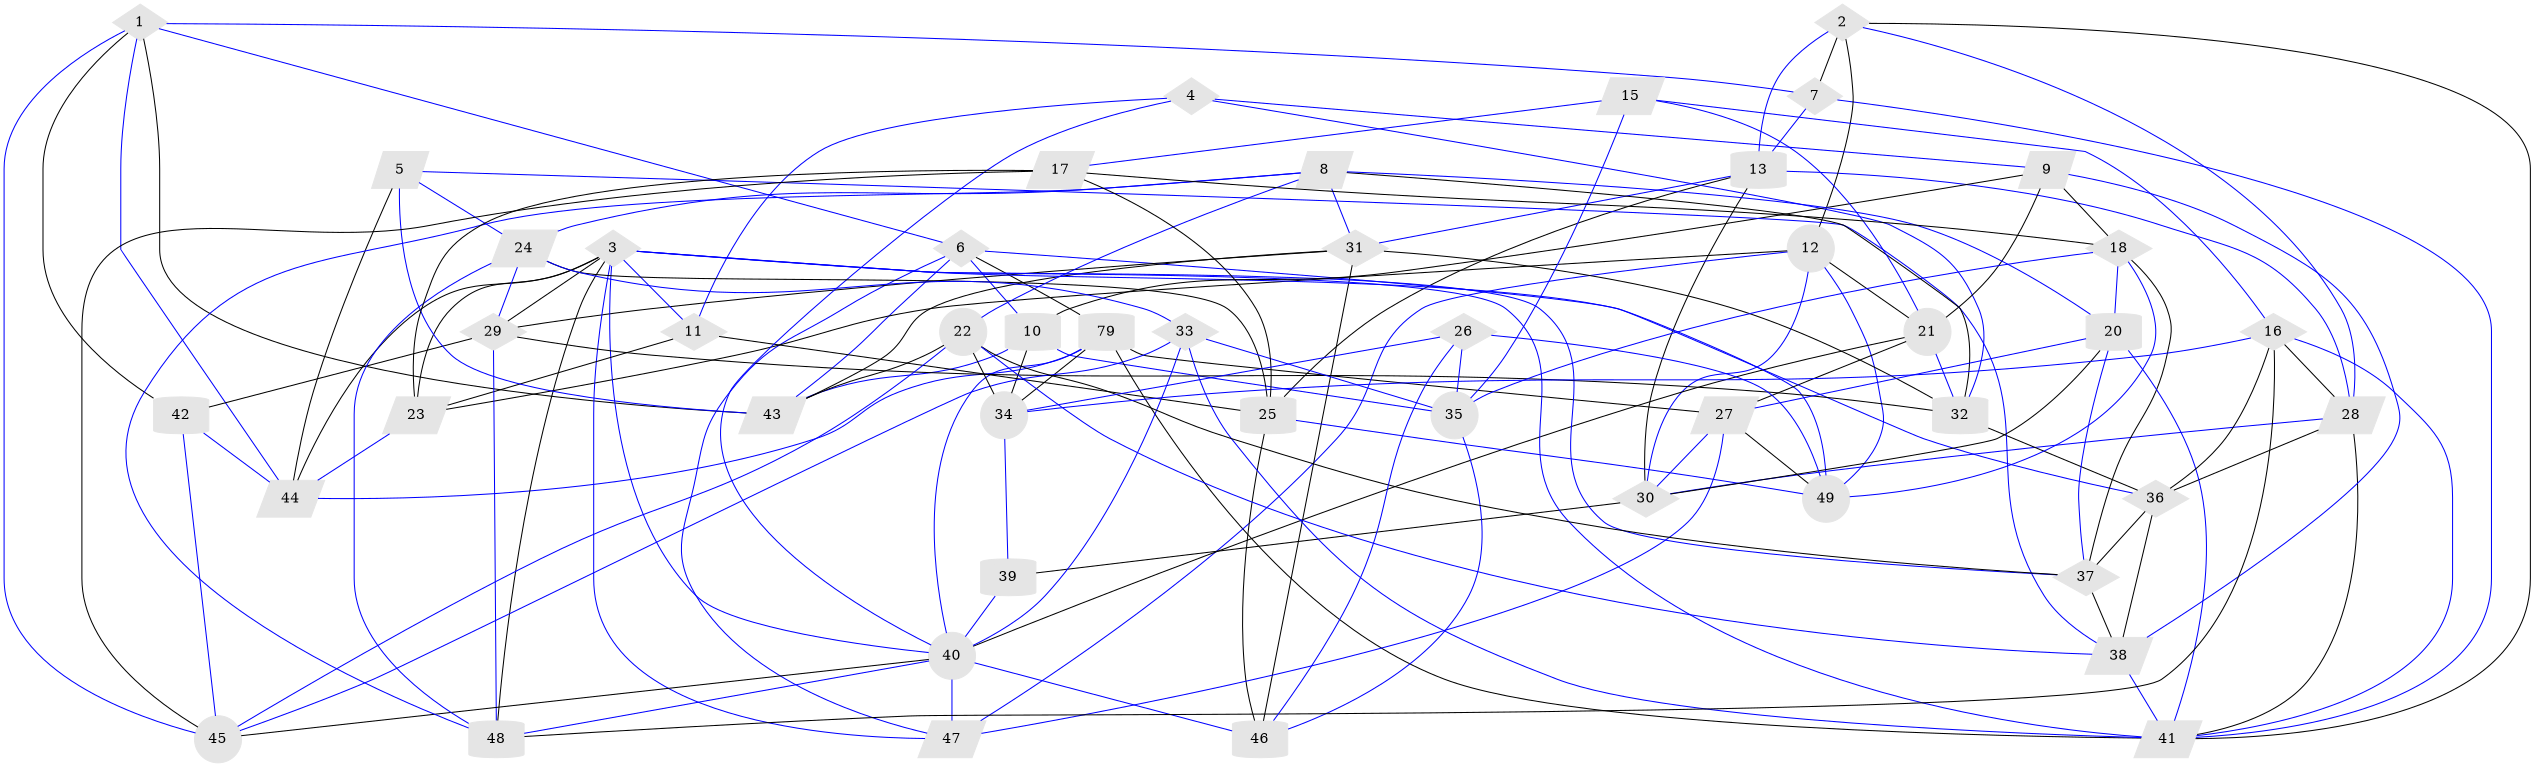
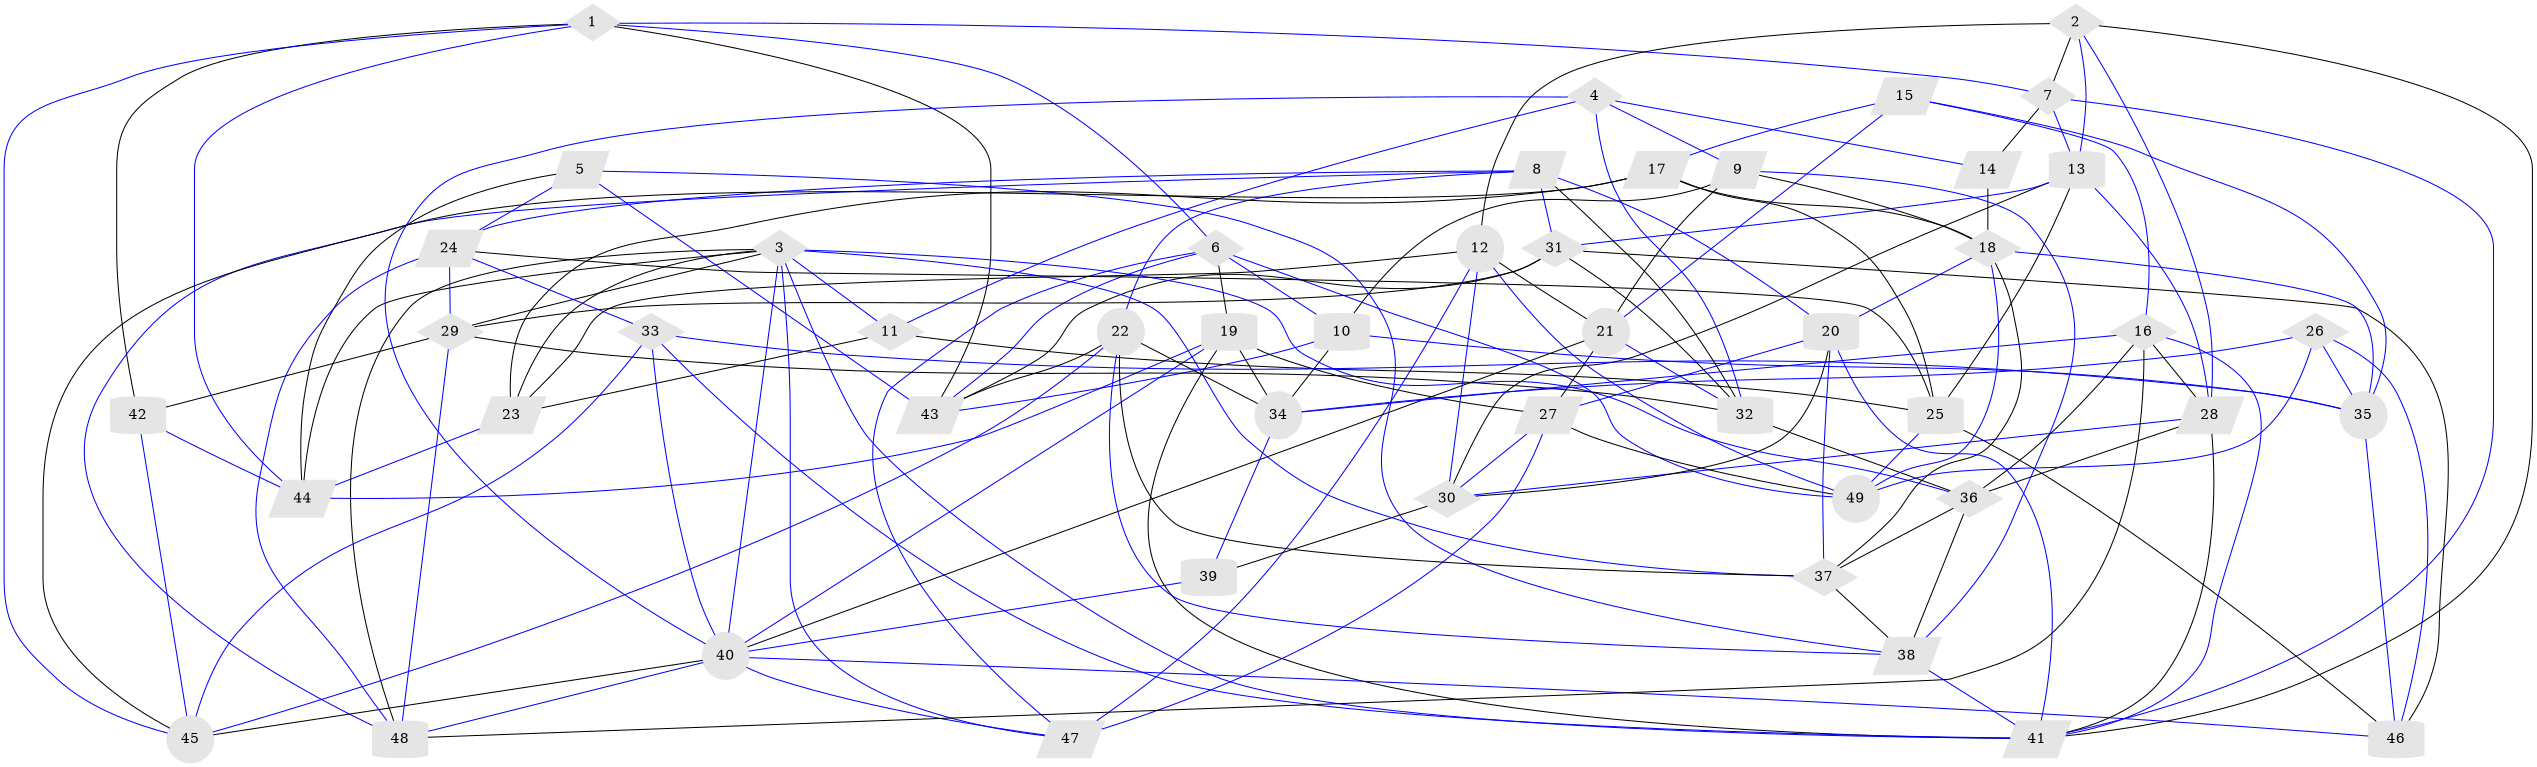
none -> (1988, 170)
(1107, 332) -> (1229, 332)
